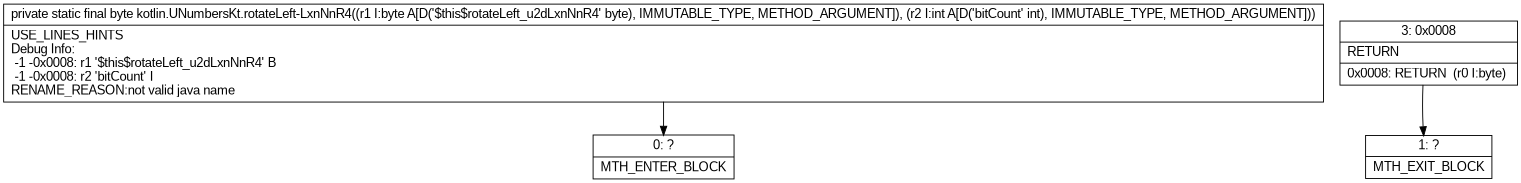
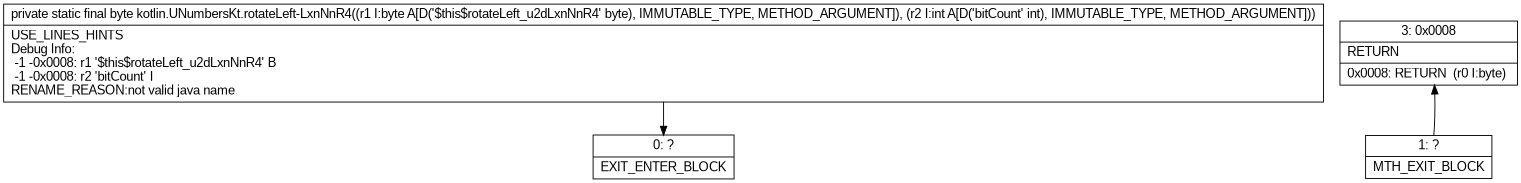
(1423, 106) -> (1435, 115)
(664, 167) -> (664, 167)
